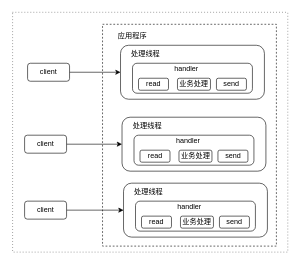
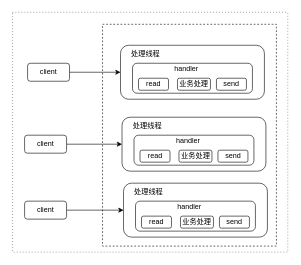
(132, 36) -> none
